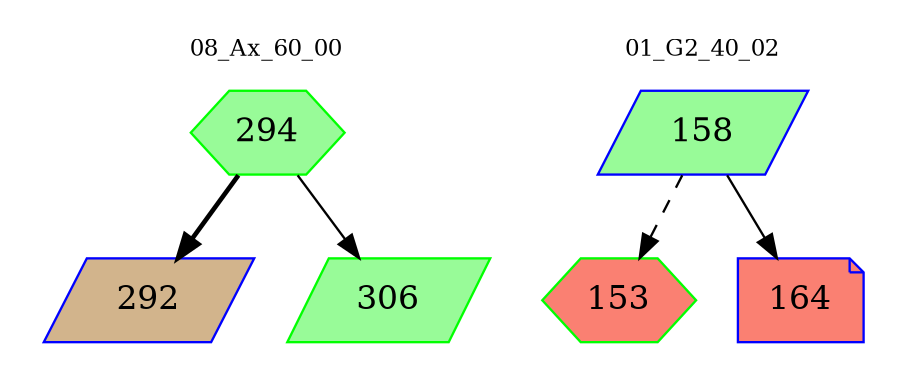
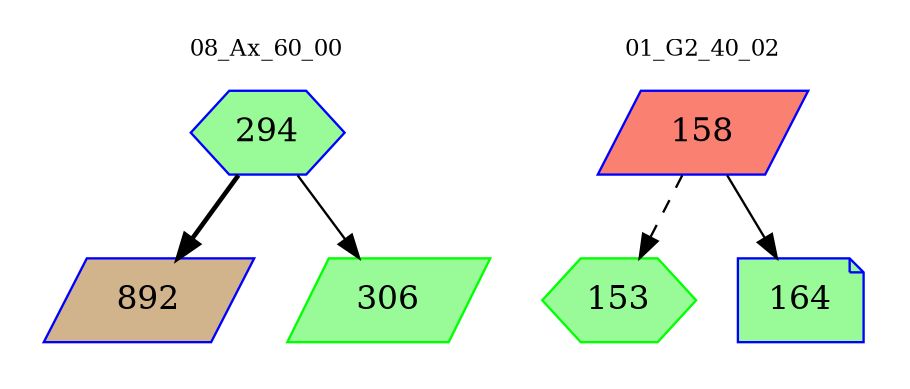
(268, 133) -> (268, 133)
(703, 133) -> (703, 133)
(149, 300) -> (149, 300)
(619, 300) -> (619, 300)
(801, 300) -> (801, 300)
